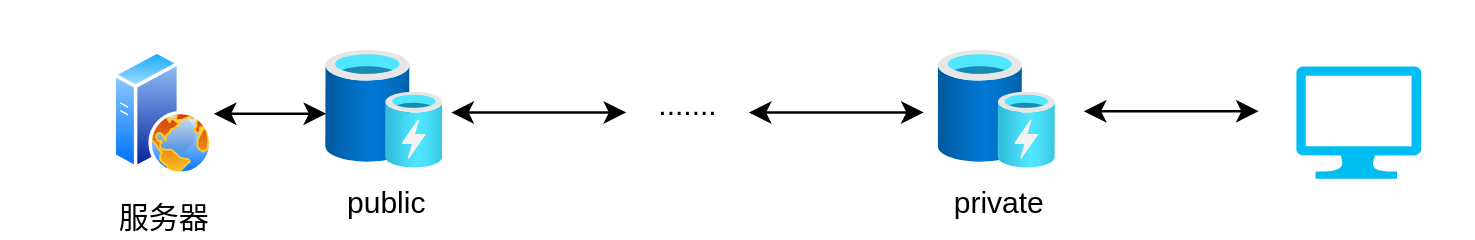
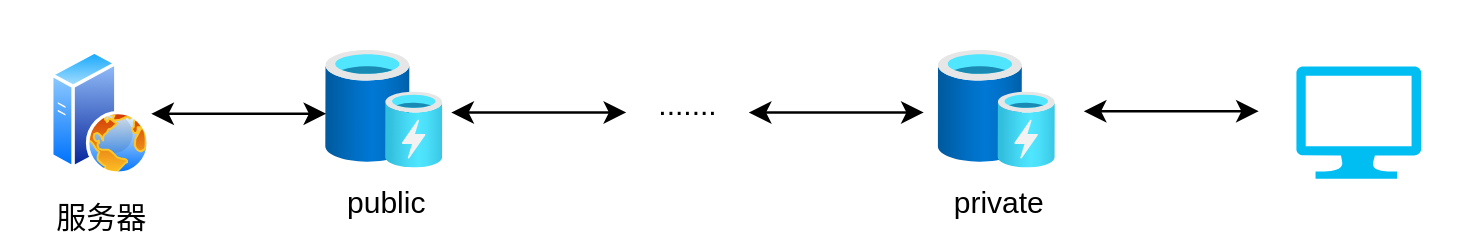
(164, 114) -> (101, 114)
